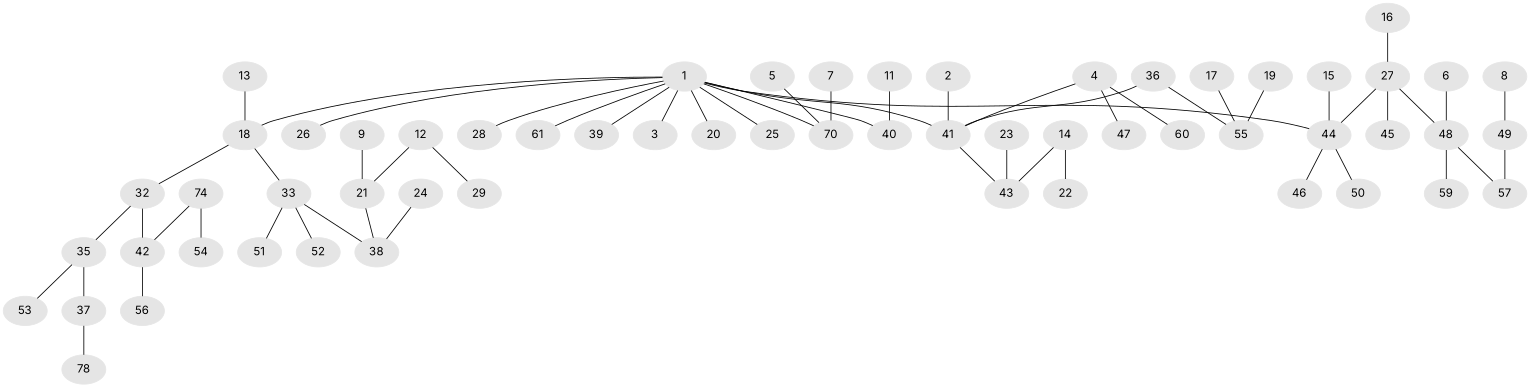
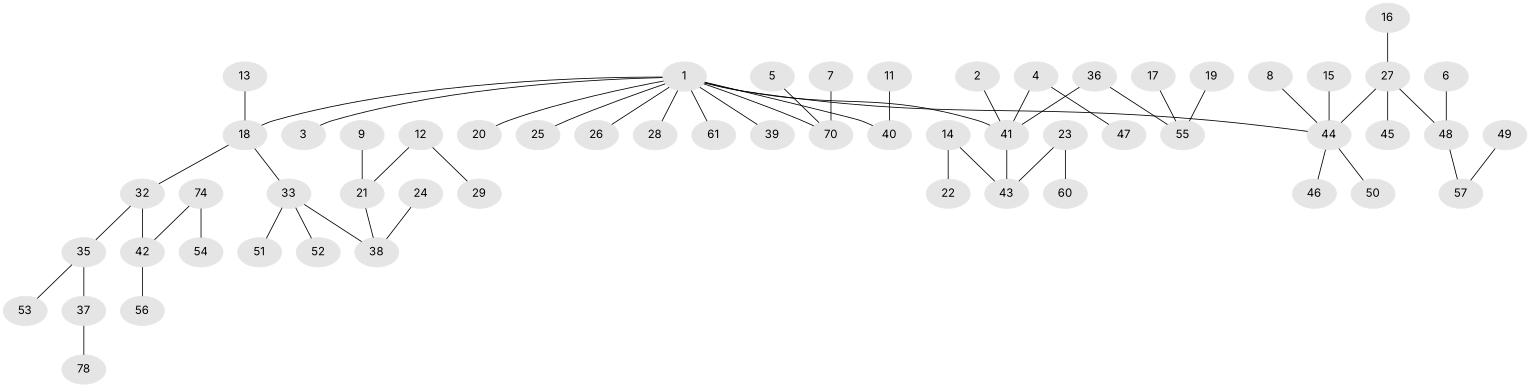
(1133, 102) -> (1065, 164)
(1505, 106) -> (1300, 106)
(1446, 194) -> none
